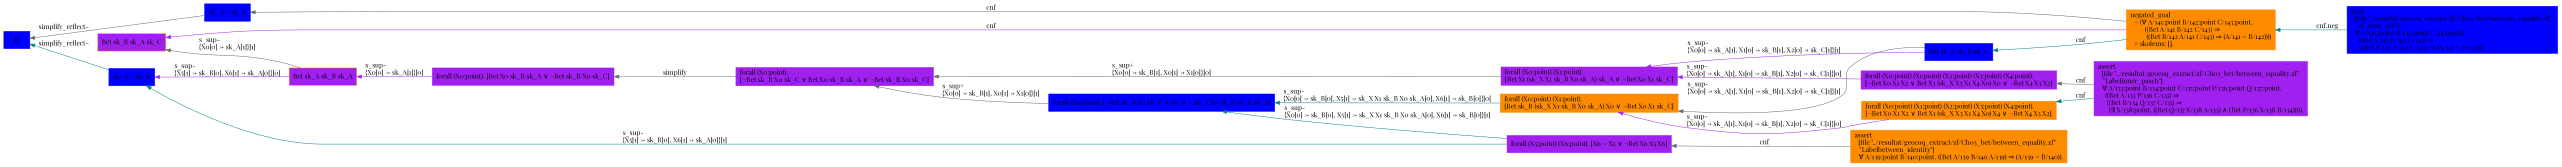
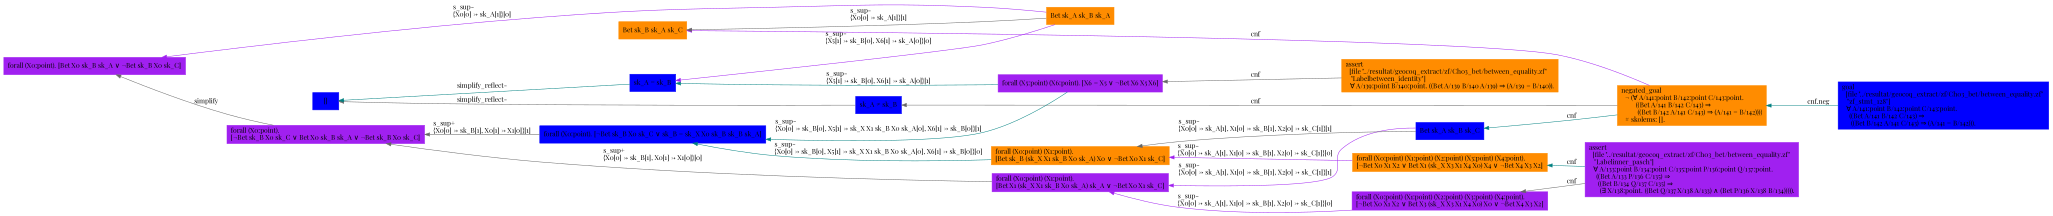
(132, 42) -> (653, 30)
(323, 77) -> (1080, 16)
(397, 77) -> (606, 13)
